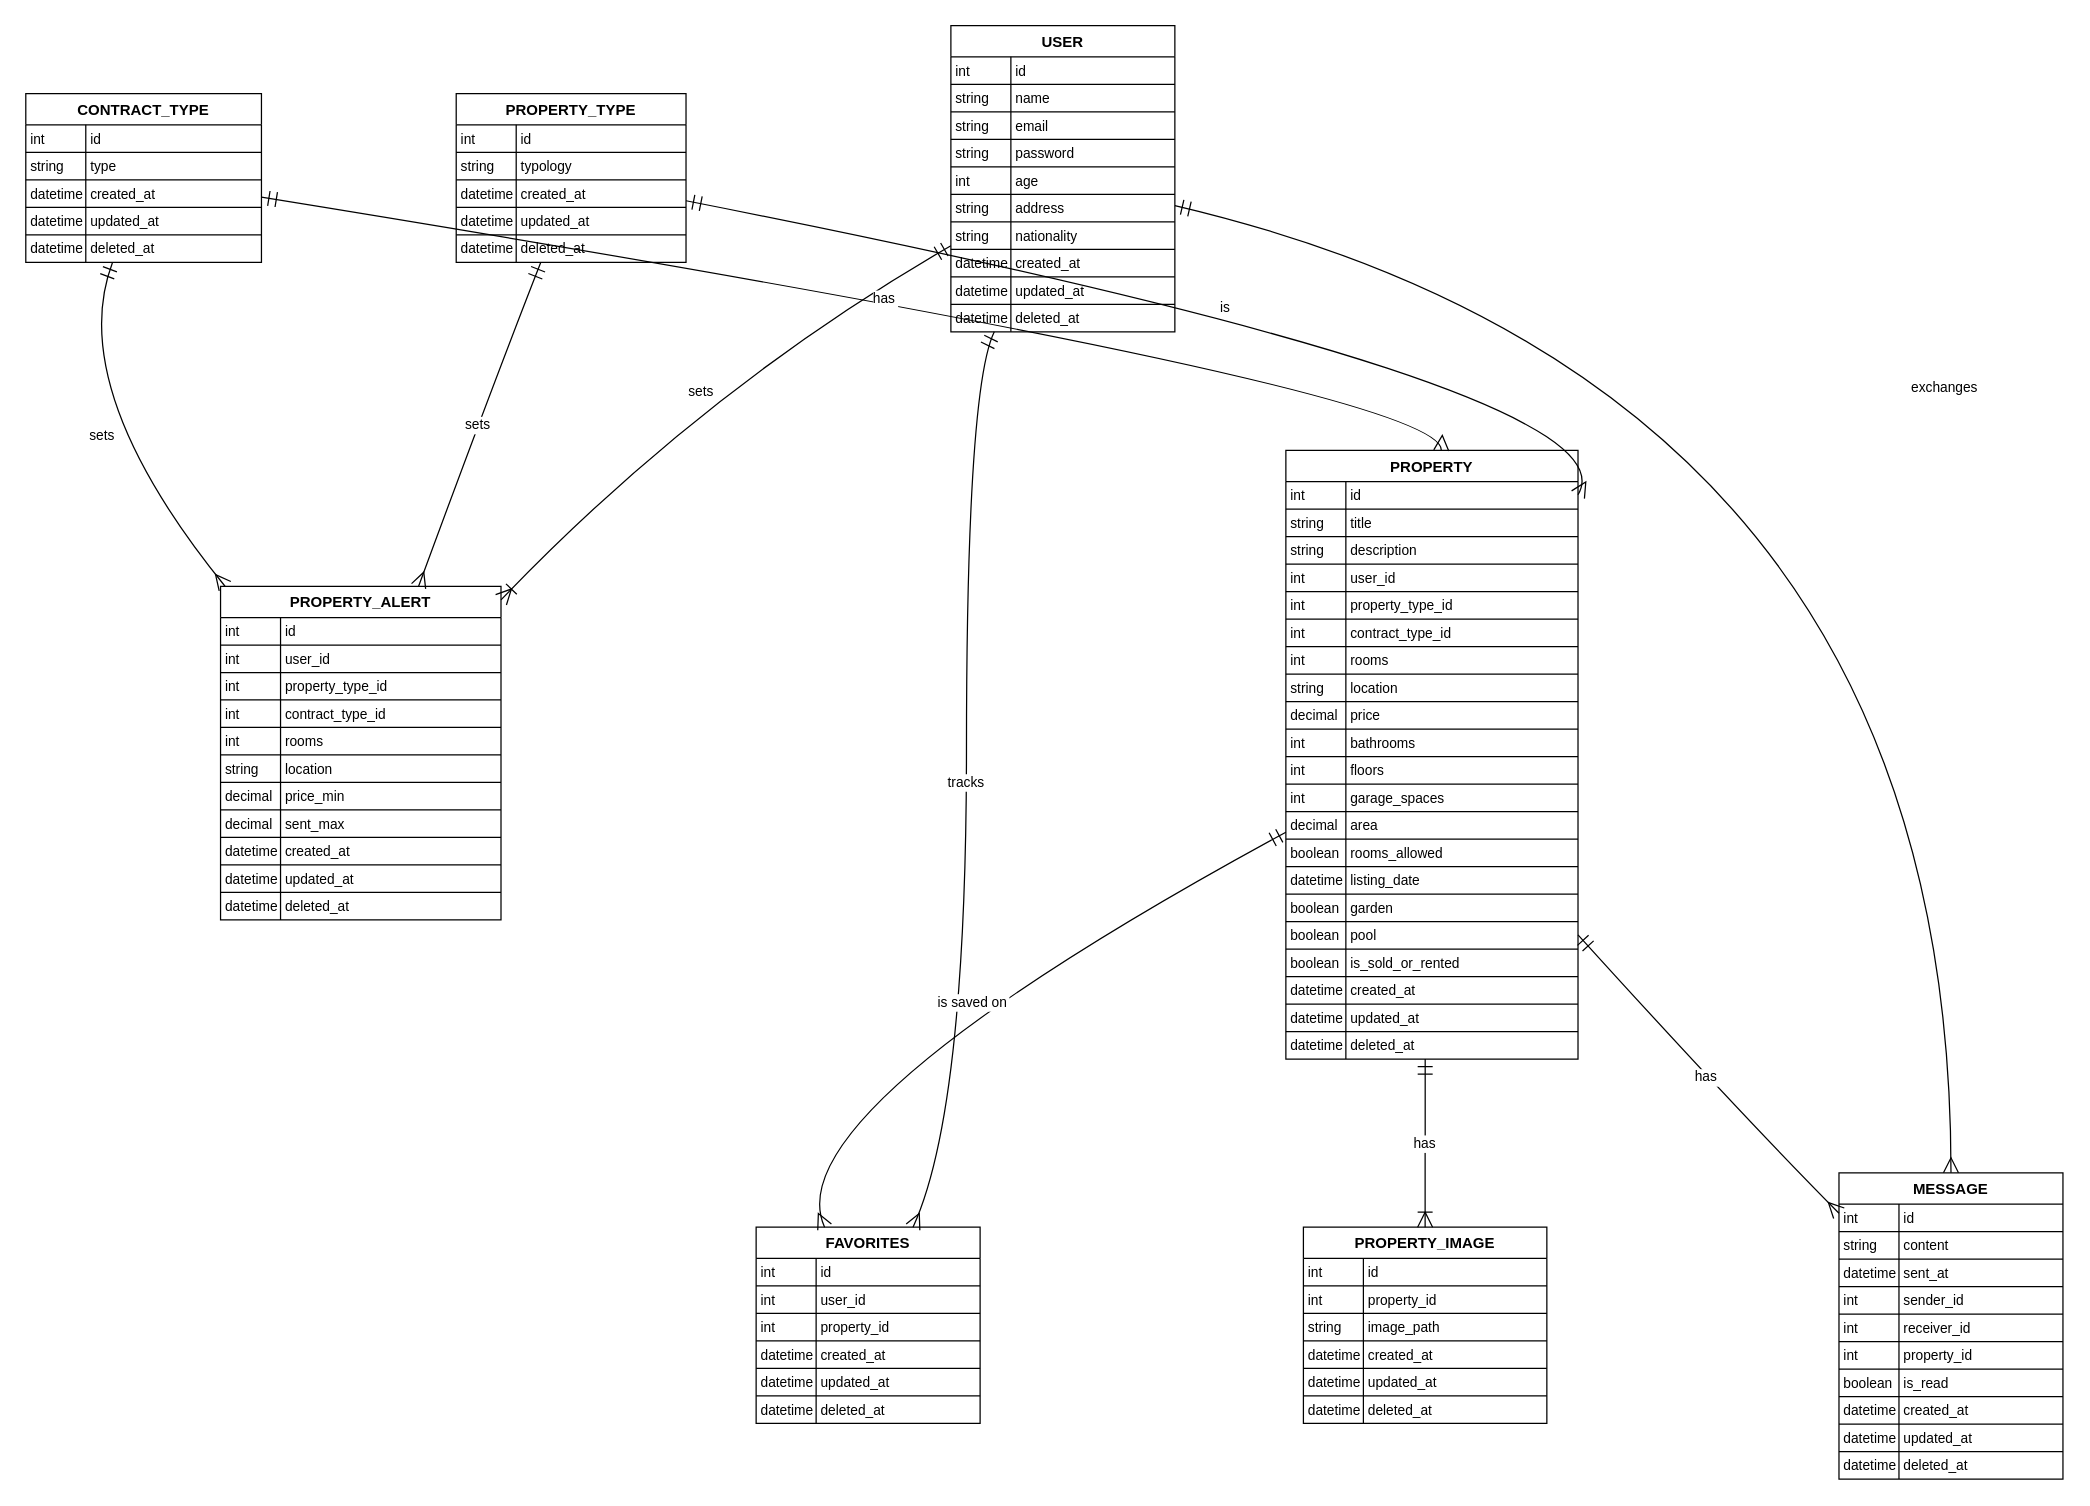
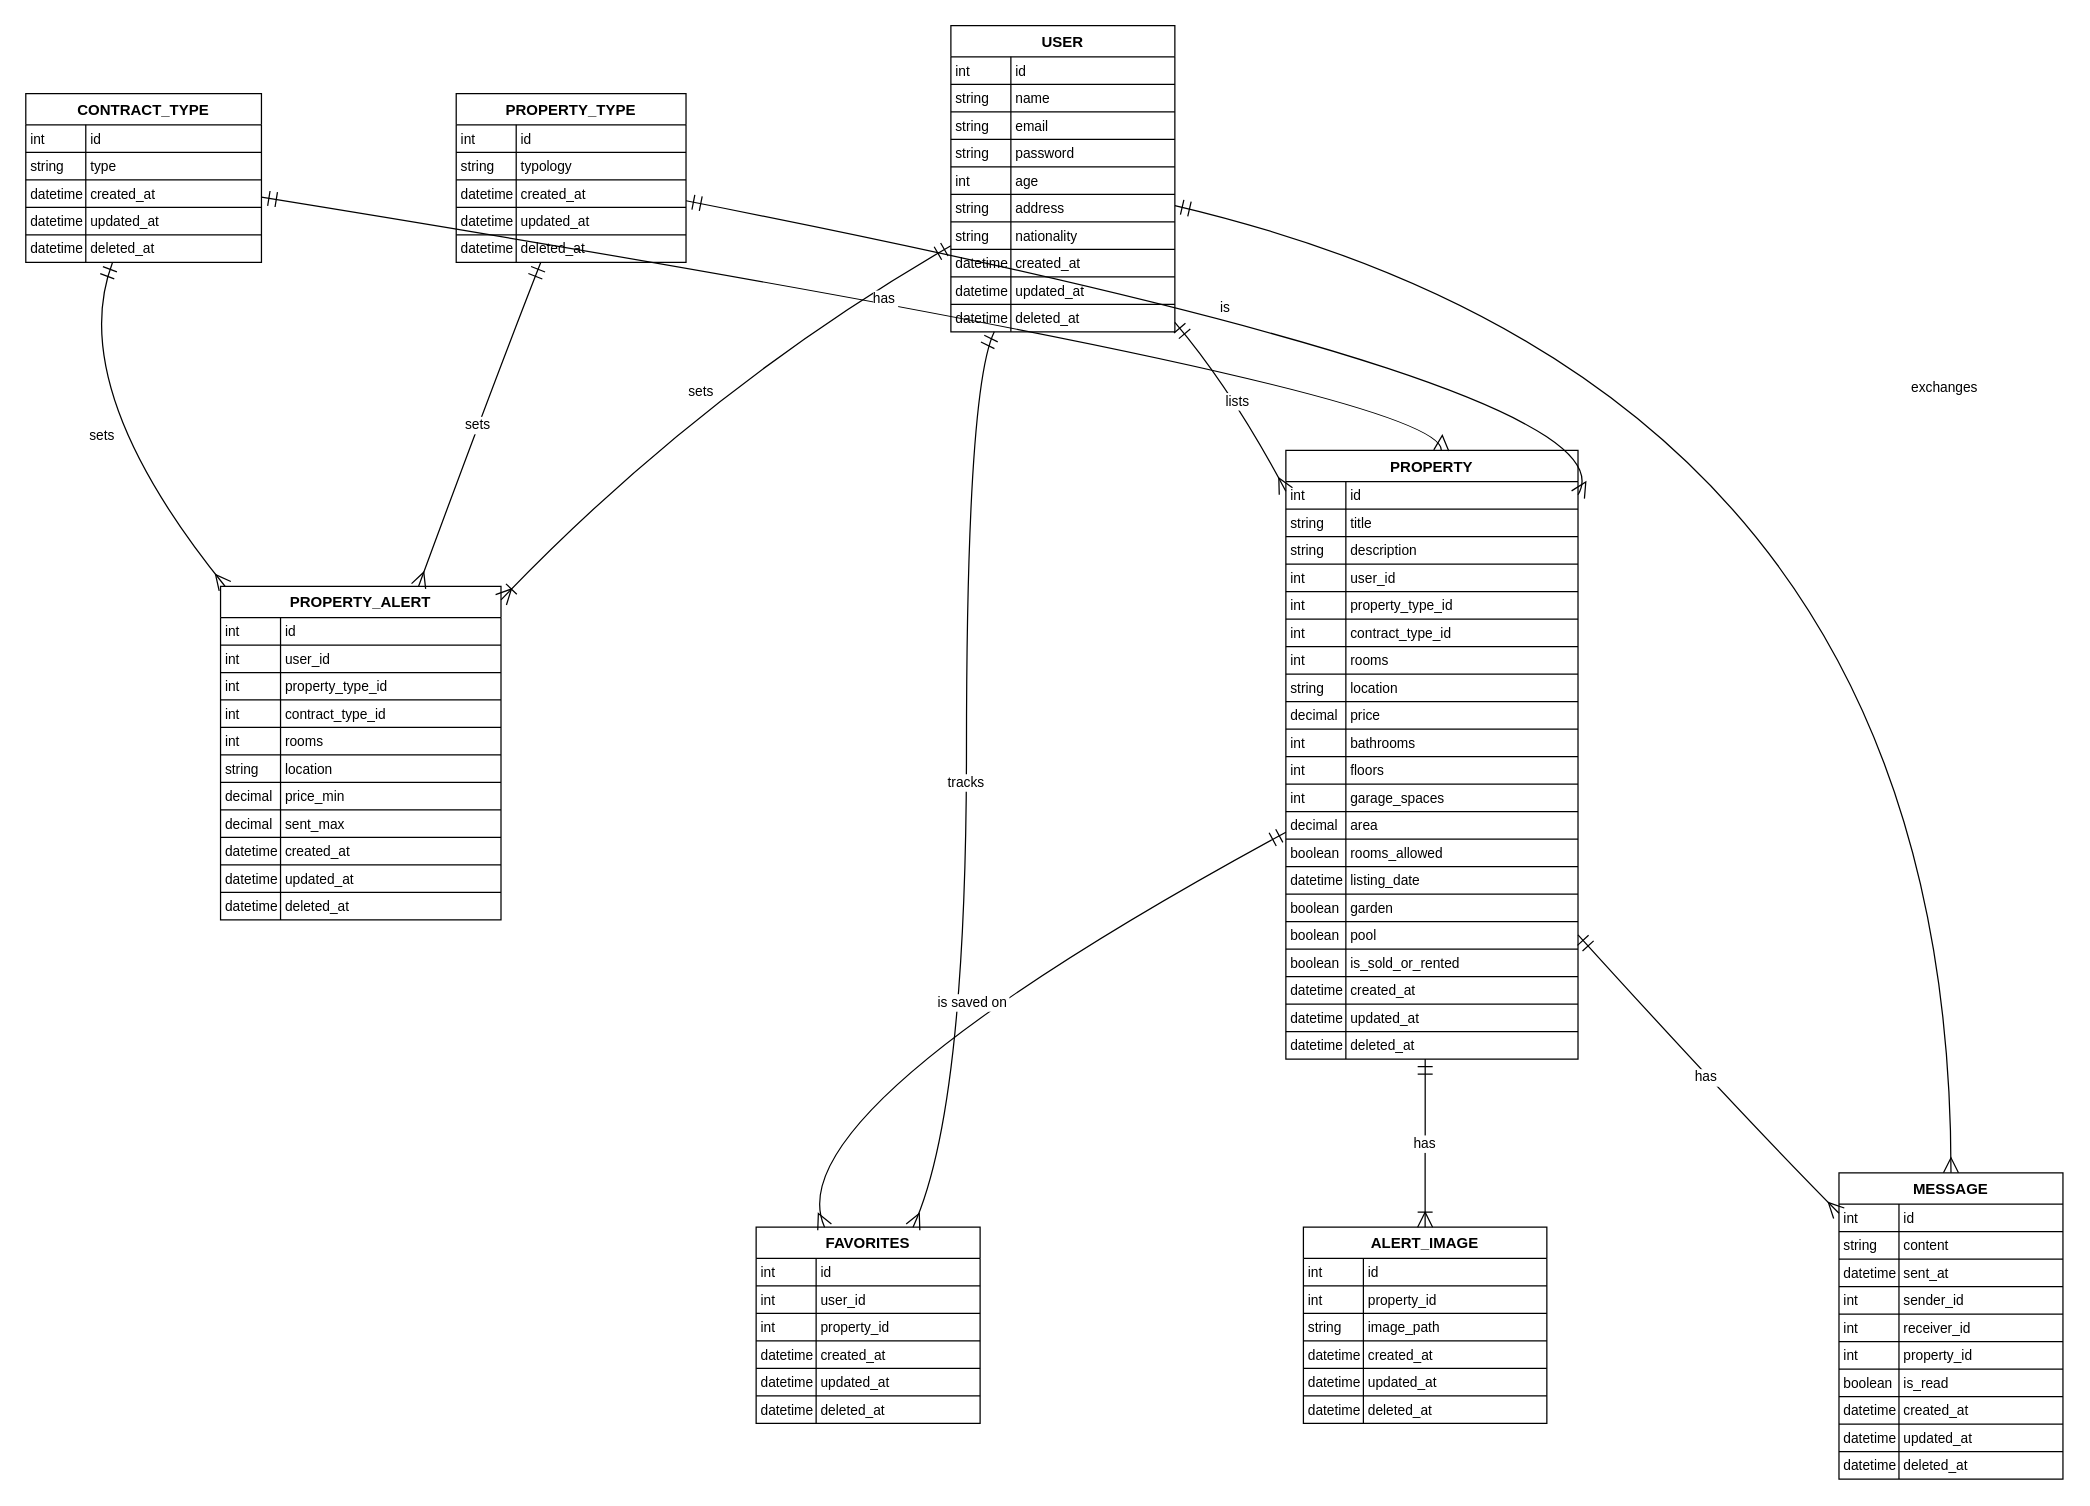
none -> (1234, 403)
(1425, 1244) -> (1425, 1244)
